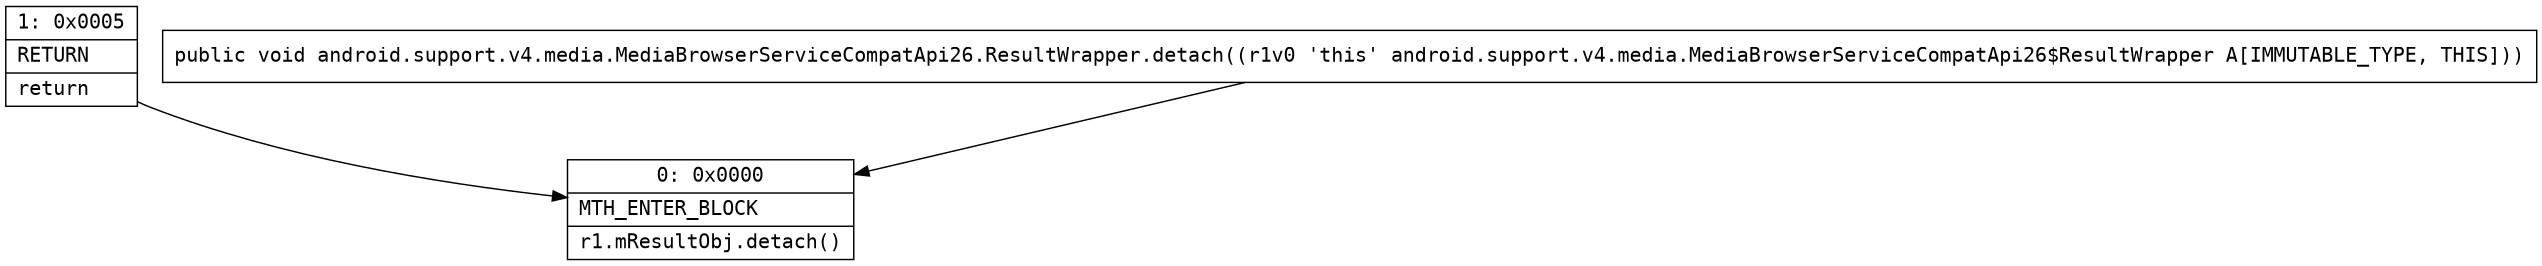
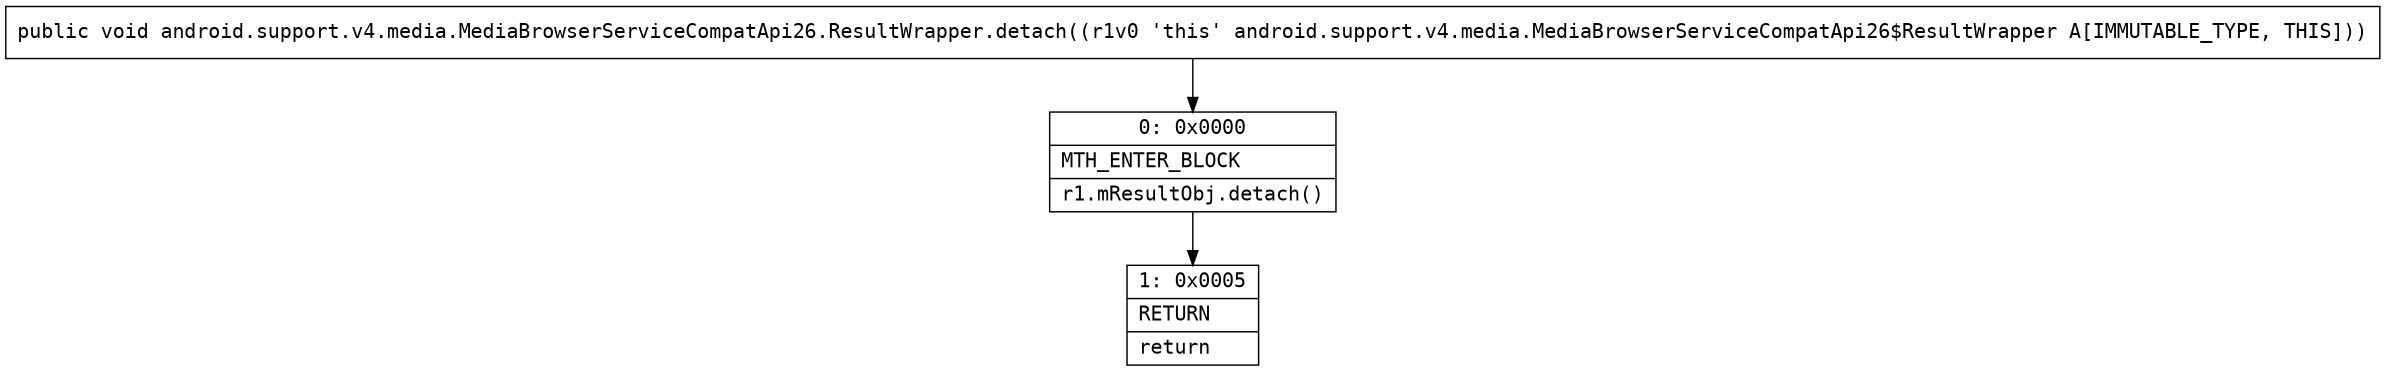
(342, 162) -> (1193, 231)
